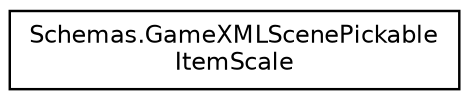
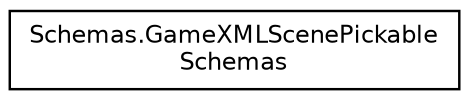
(235, 50) -> (235, 50)
